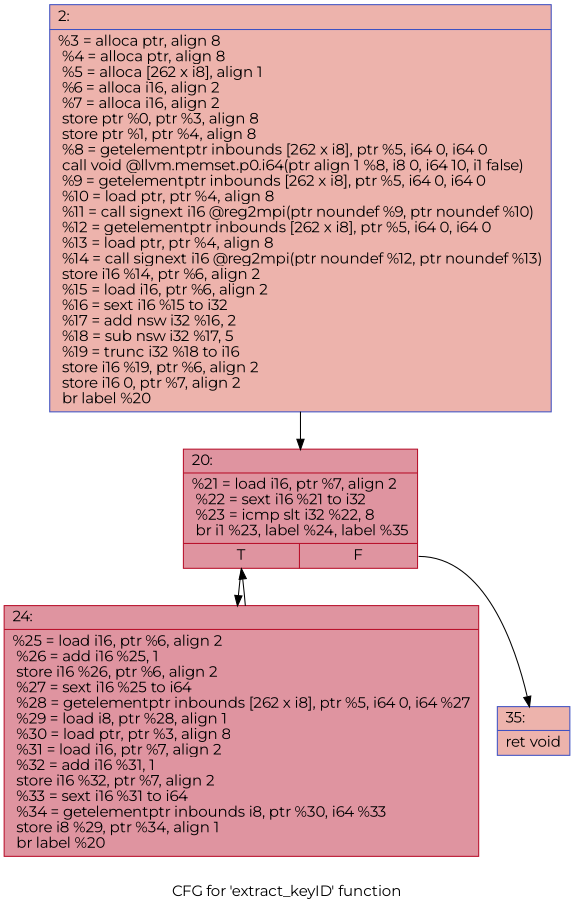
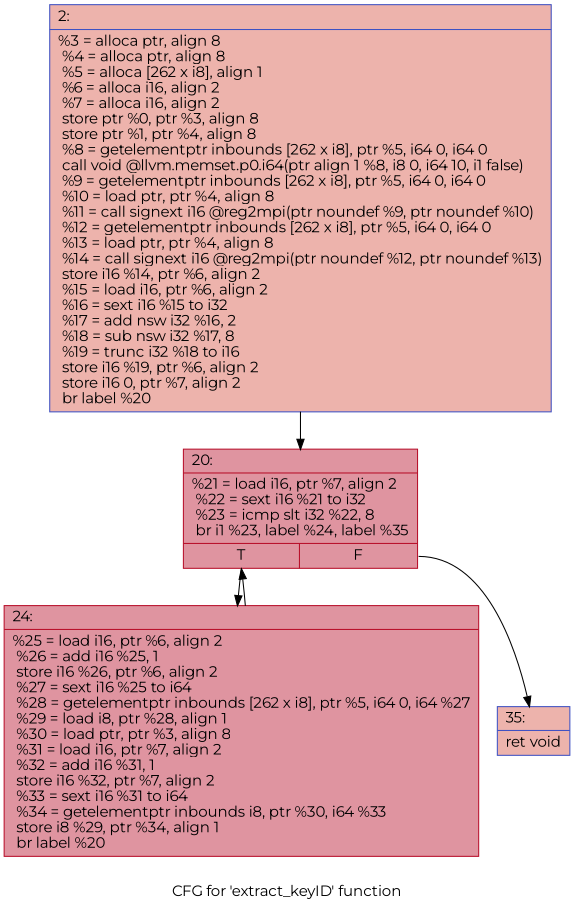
(146, 337) -> (147, 337)
